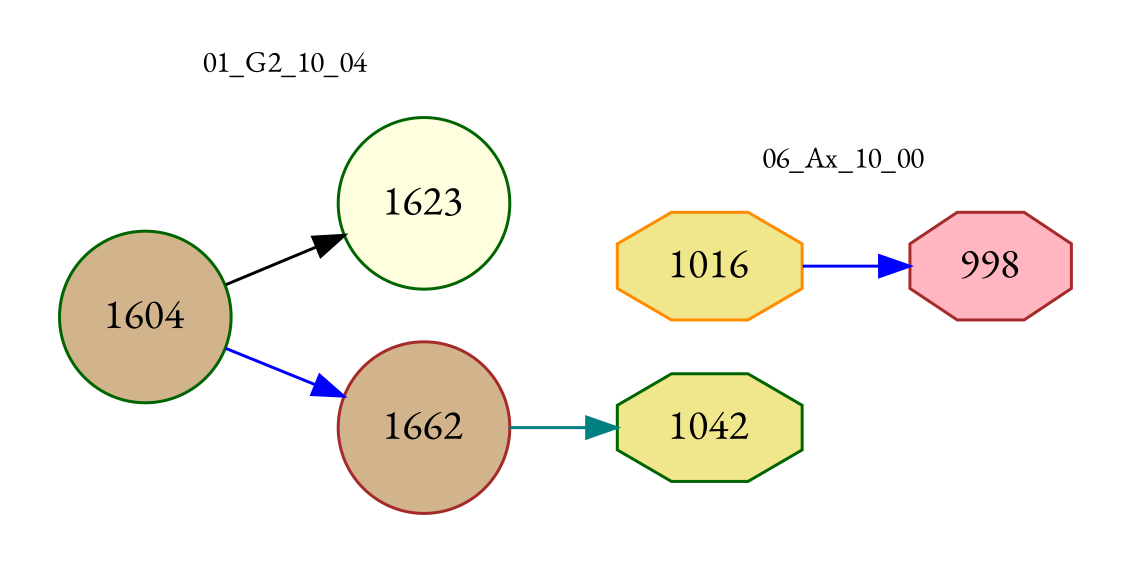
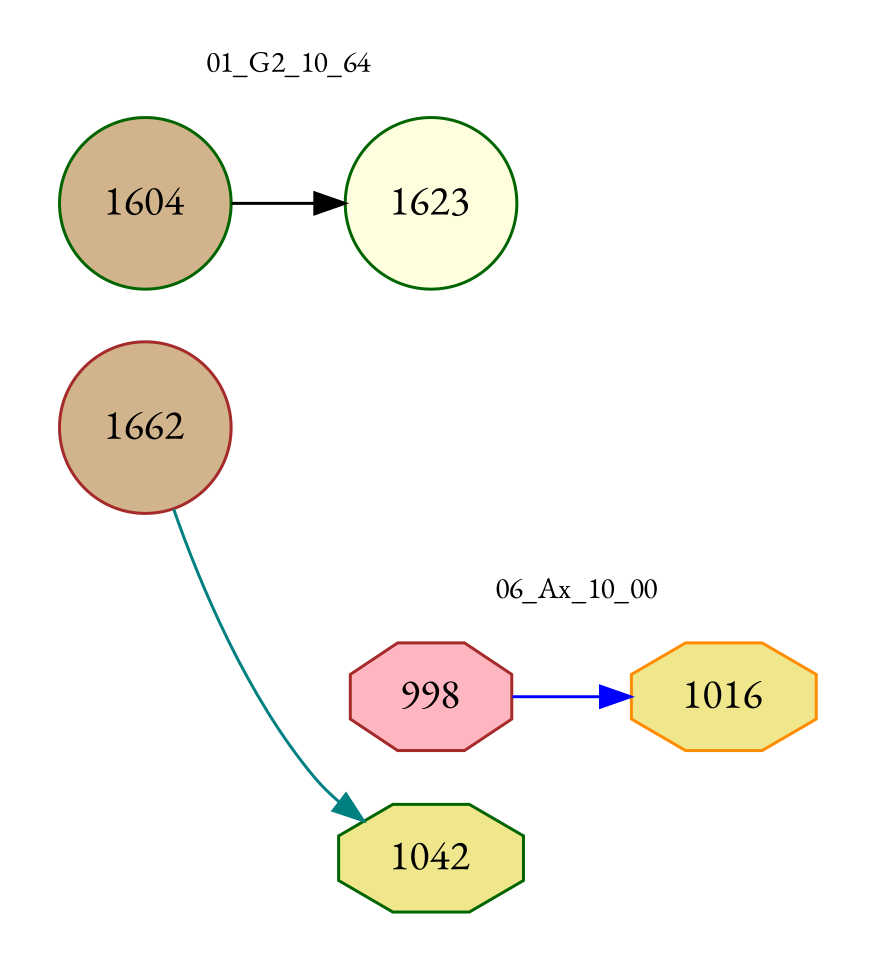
(285, 64) -> (288, 64)
(841, 266) -> (556, 697)
(271, 367) -> none
